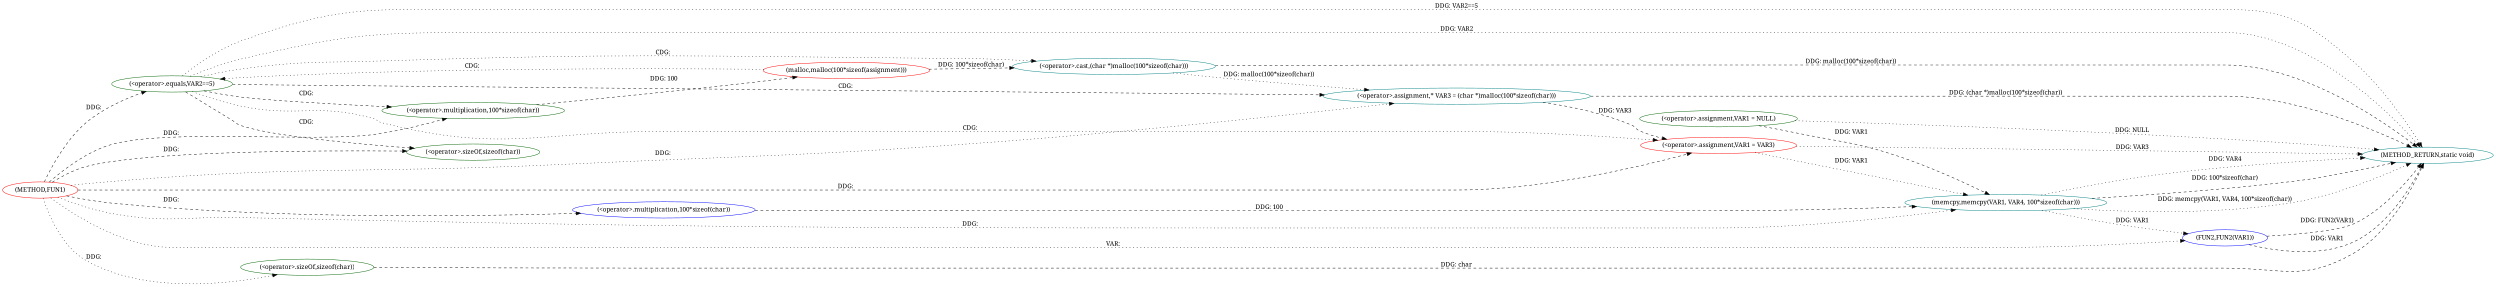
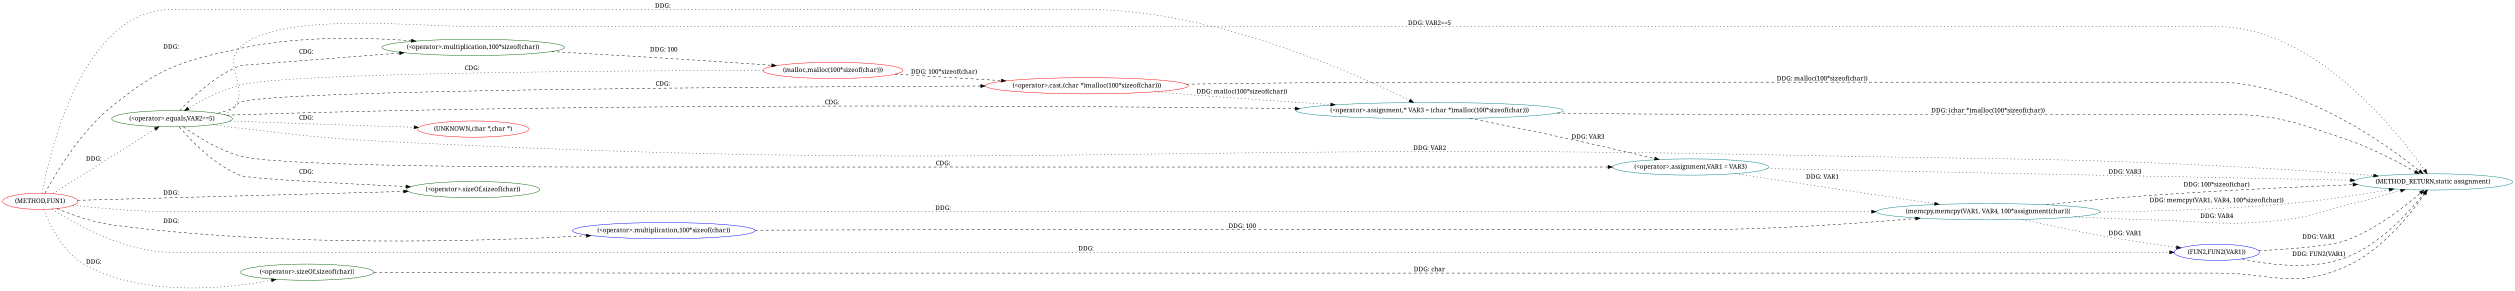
(616, 56) -> (597, 89)
(1114, 66) -> (1087, 86)
(846, 70) -> (833, 70)
(1719, 119) -> none
(83, 126) -> (104, 161)
none -> (473, 129)
(920, 131) -> (892, 167)
(1719, 145) -> (1691, 167)
(2428, 155) -> (2433, 182)
(884, 190) -> none
(2006, 203) -> (1988, 212)
(1114, 244) -> (1087, 249)
